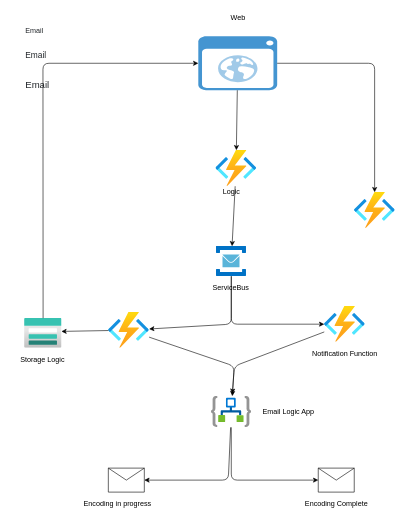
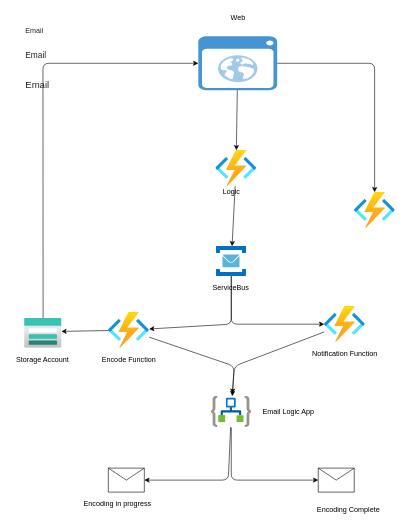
(43, 360) -> (43, 360)
none -> (129, 360)
(336, 504) -> (348, 510)
